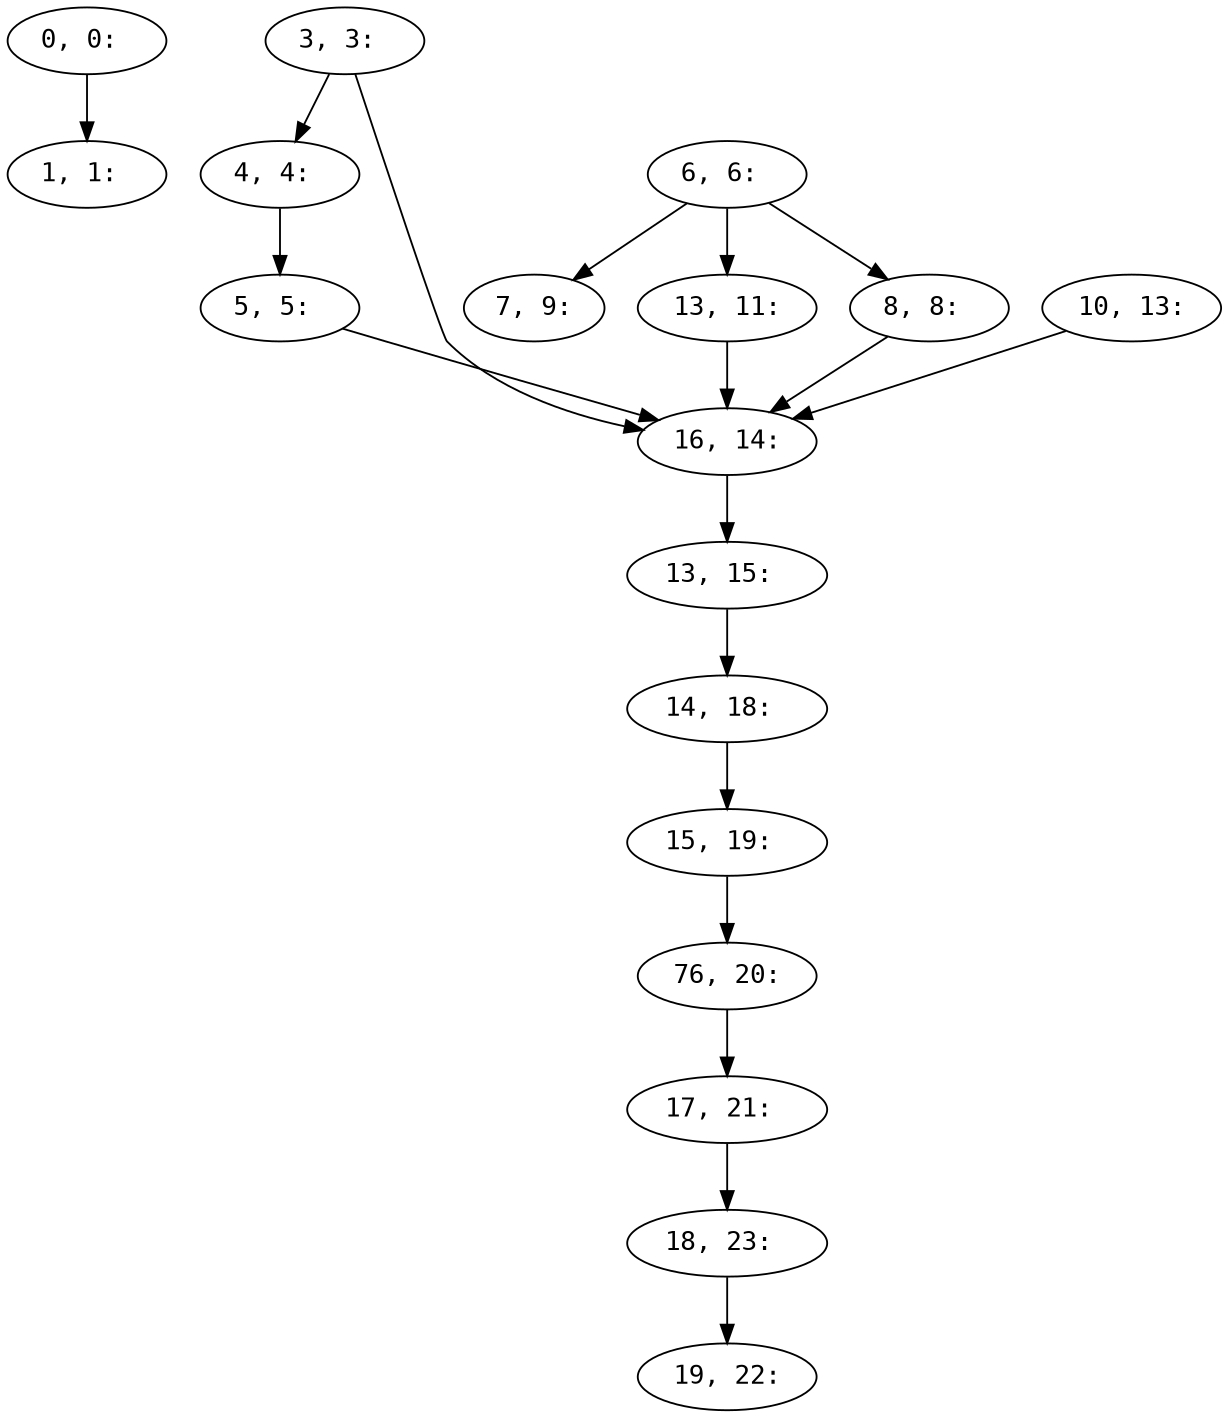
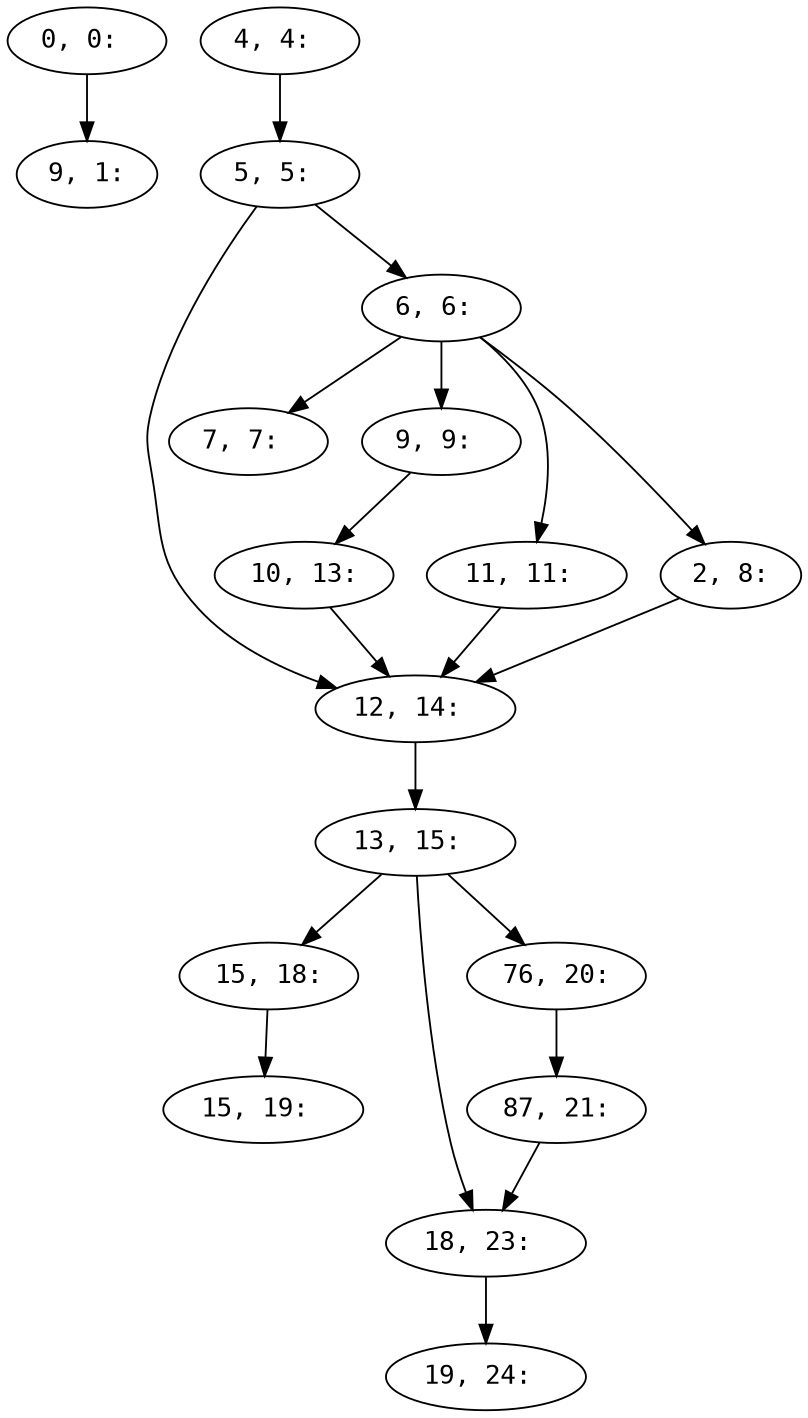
(345, 41) -> none
(87, 174) -> (87, 174)
none -> (353, 235)
(534, 308) -> (248, 442)
(727, 308) -> (527, 575)
(929, 308) -> (731, 575)
none -> (441, 442)
(727, 442) -> (415, 709)
(727, 709) -> (269, 976)
(727, 900) -> (479, 903)
none -> (432, 1036)
(727, 1110) -> (556, 1110)
(727, 1377) -> (486, 1377)
